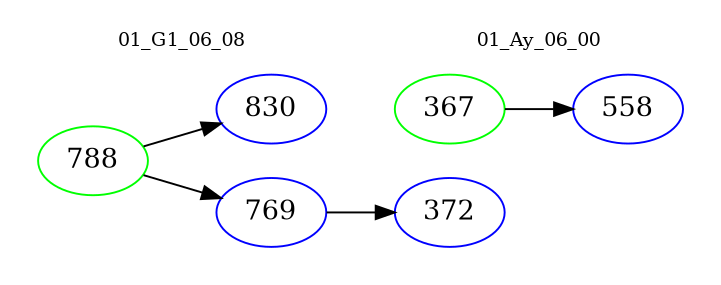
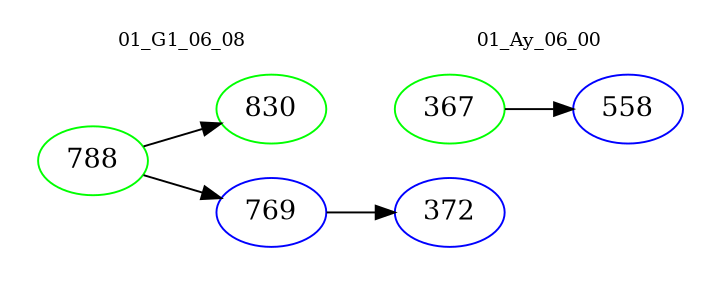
(271, 109) -> (271, 109)
